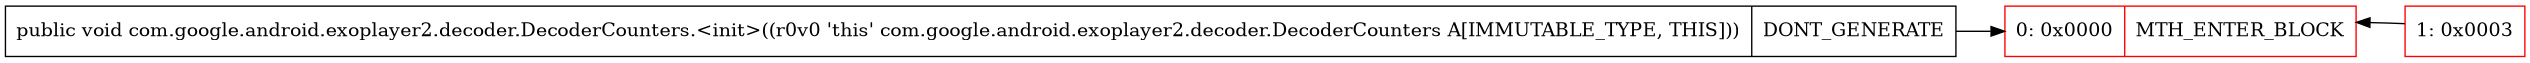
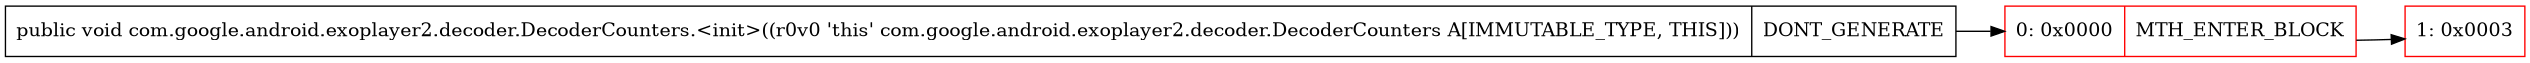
(2387, 23) -> (2374, 40)
